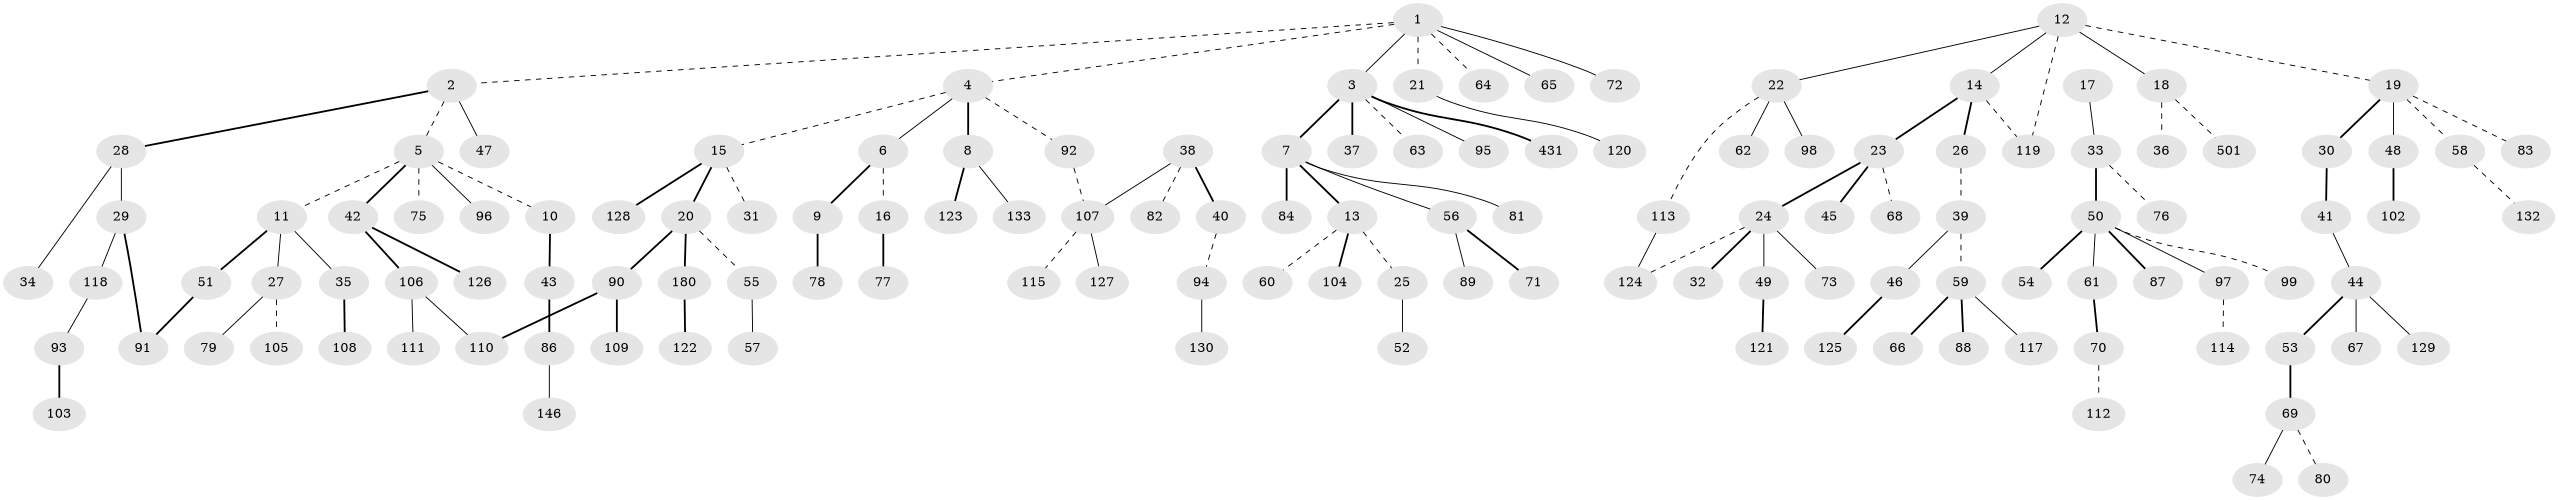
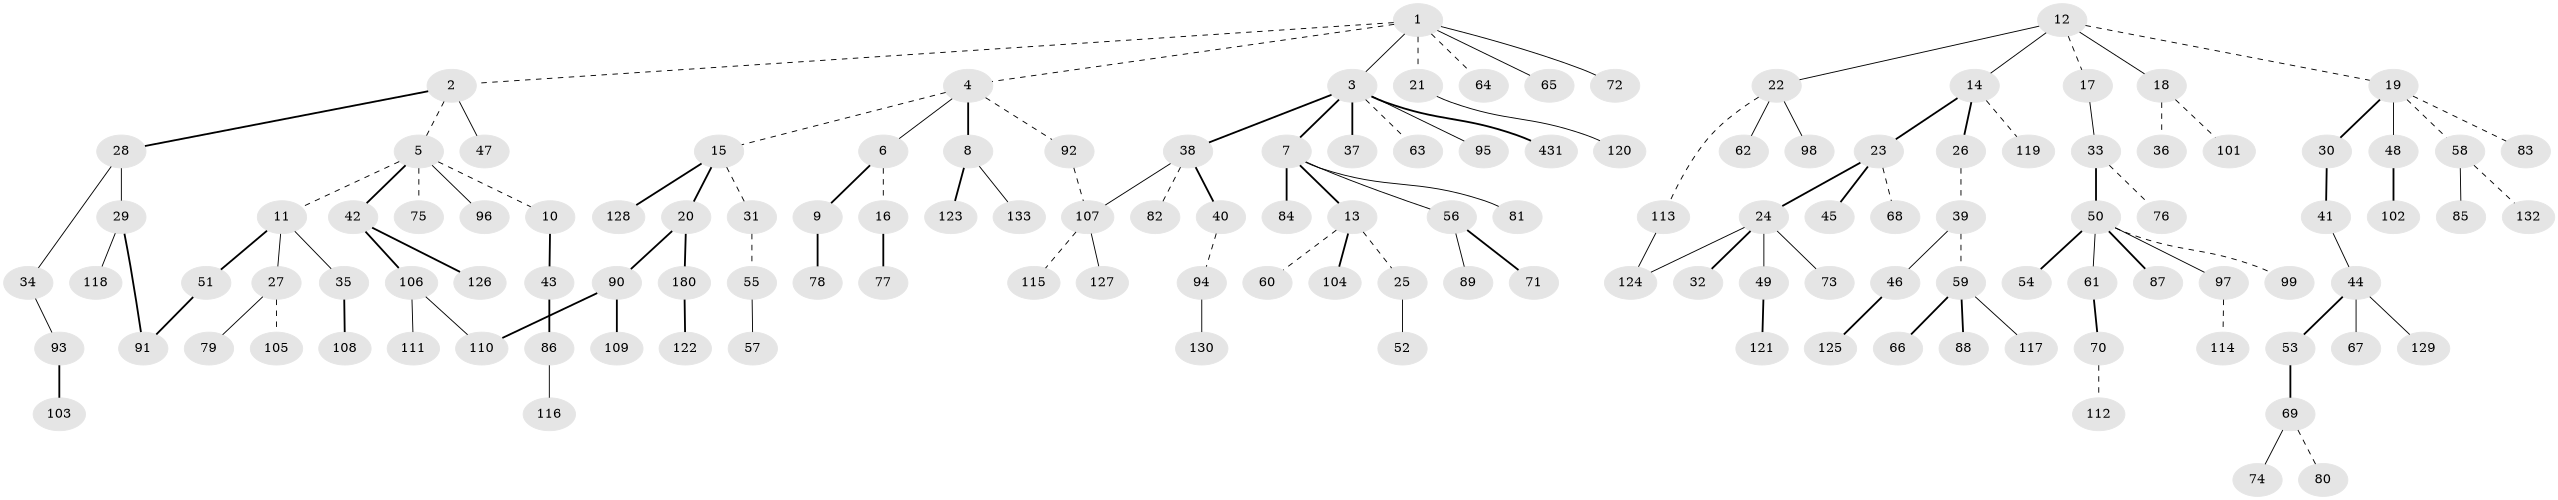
(2045, 86) -> (2075, 53)
none -> (1270, 119)
(2229, 151) -> (2229, 151)
none -> (2461, 217)
(719, 250) -> (752, 250)
(1698, 250) -> (1698, 250)
(78, 316) -> (44, 316)
(549, 414) -> (549, 414)
